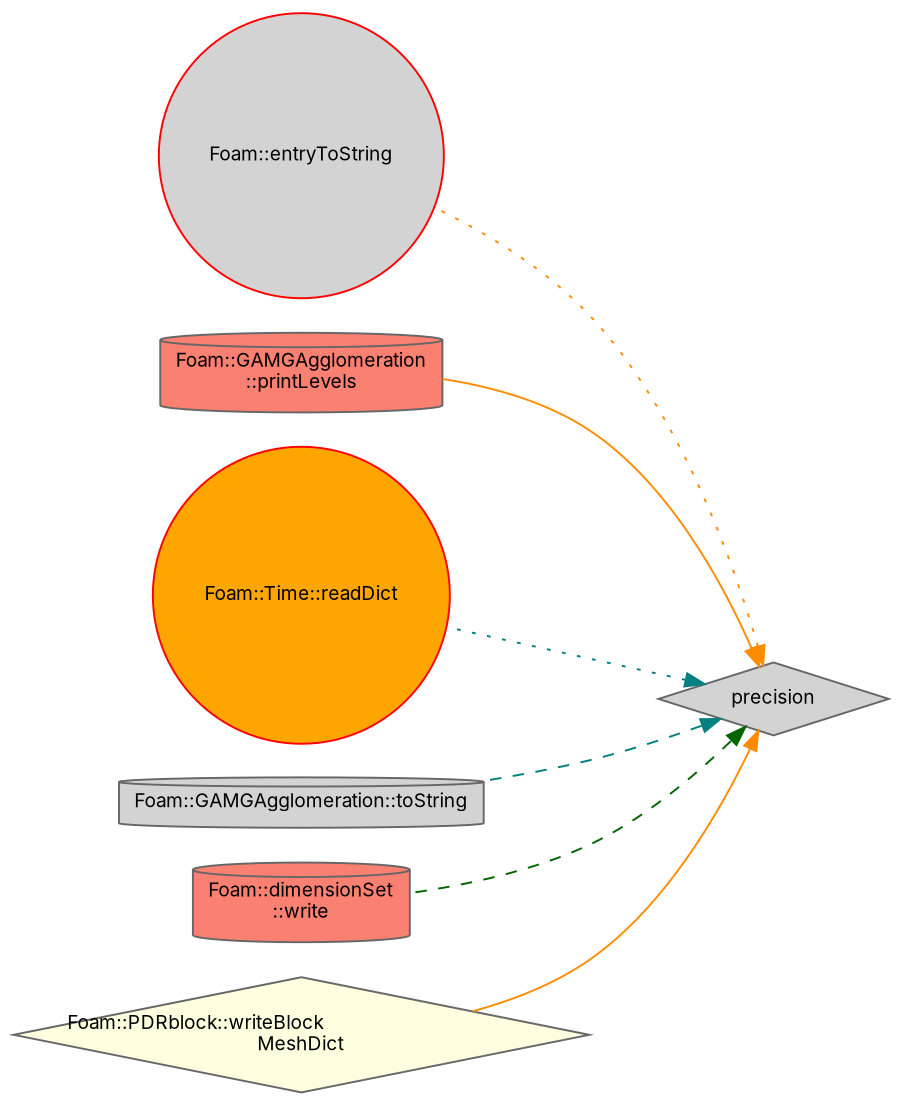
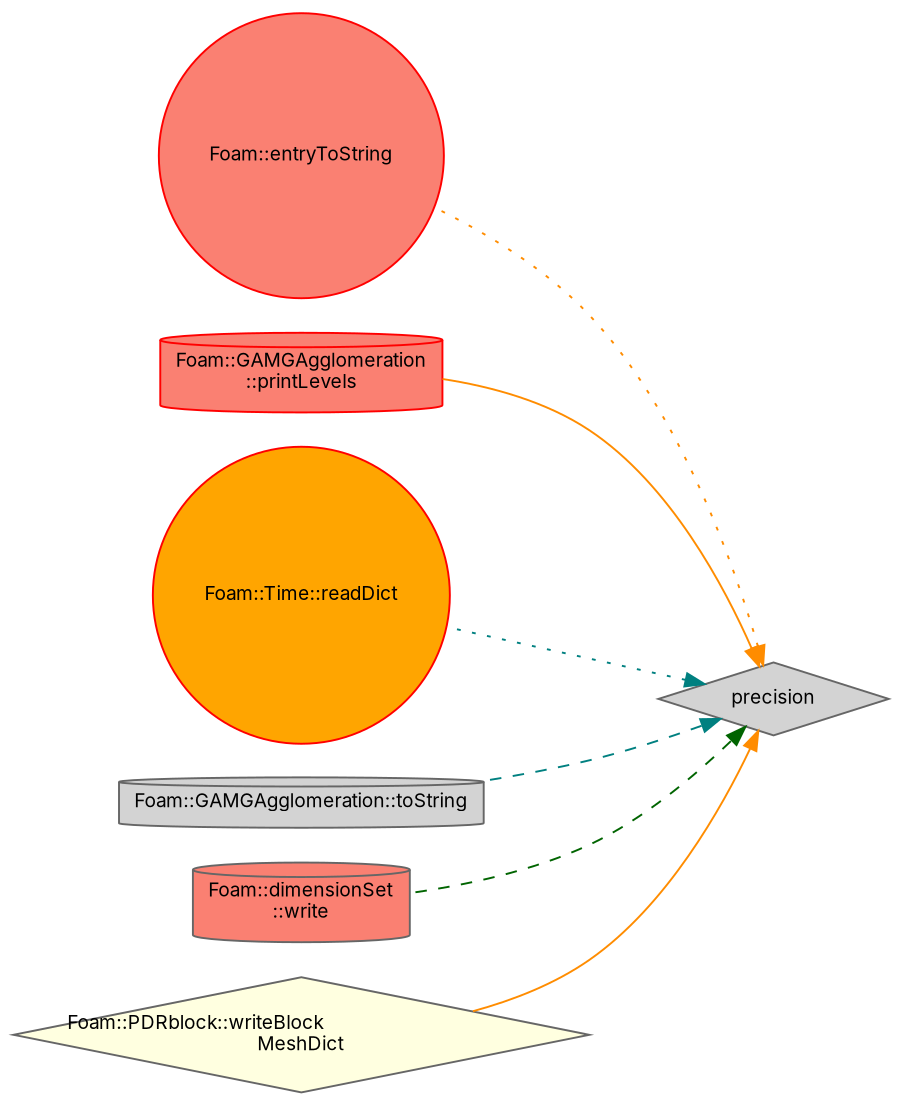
(301, 156) -> (301, 156)
(301, 373) -> (301, 373)
